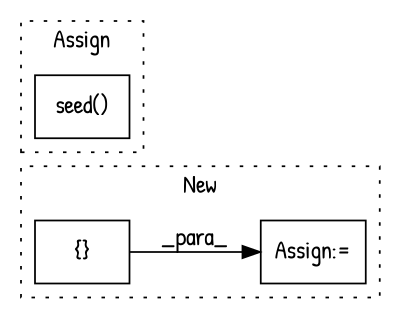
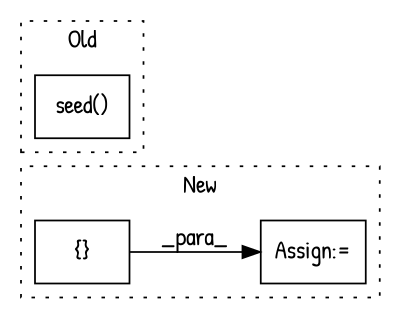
(82, 41) -> (82, 41)
